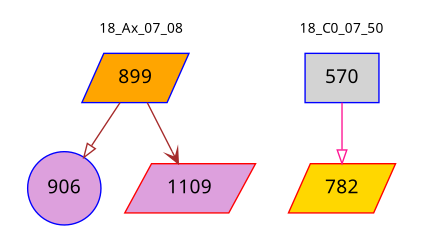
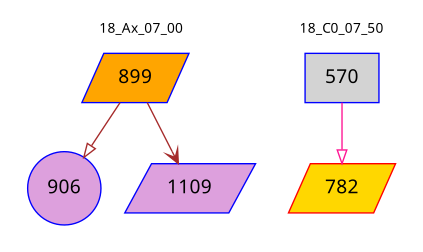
(142, 29) -> (142, 29)
(190, 188) -> (190, 188)
